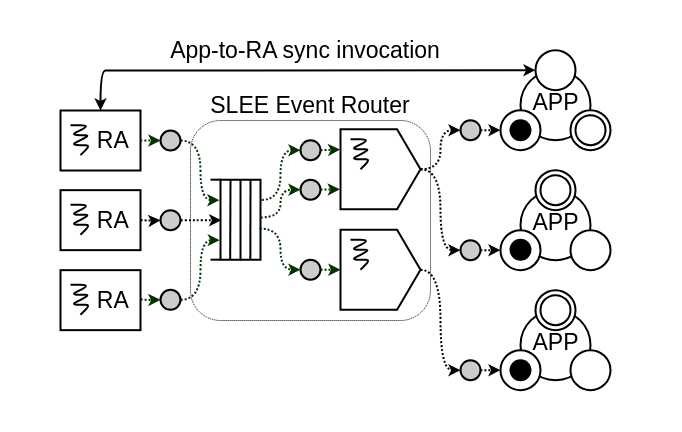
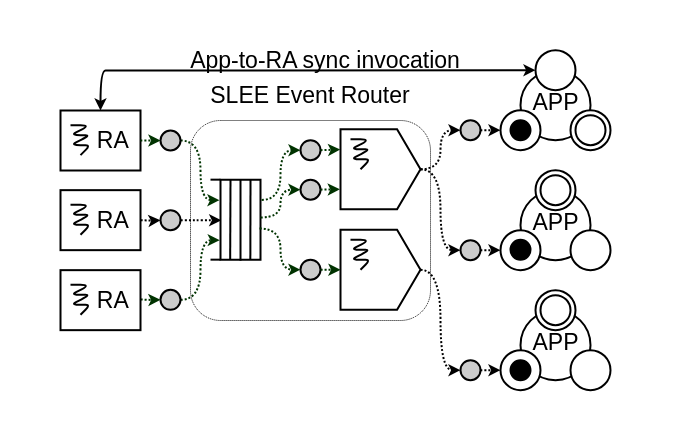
(306, 51) -> (326, 61)
(311, 105) -> (311, 95)
